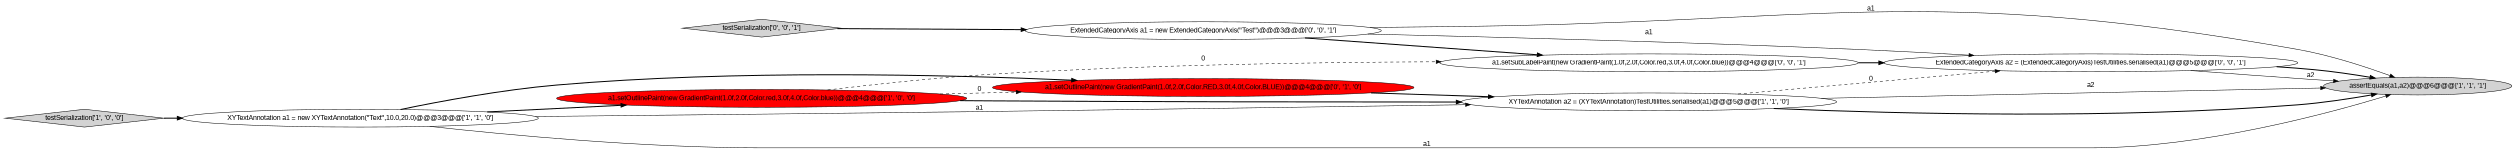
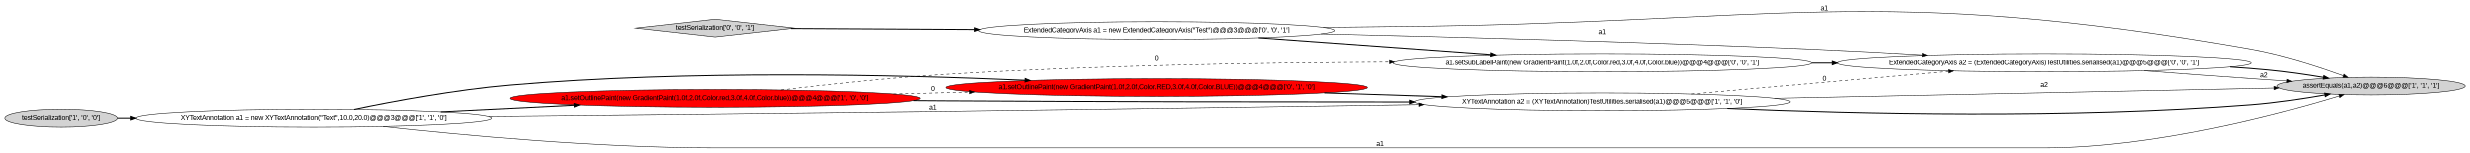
(84, 118) -> (61, 118)
